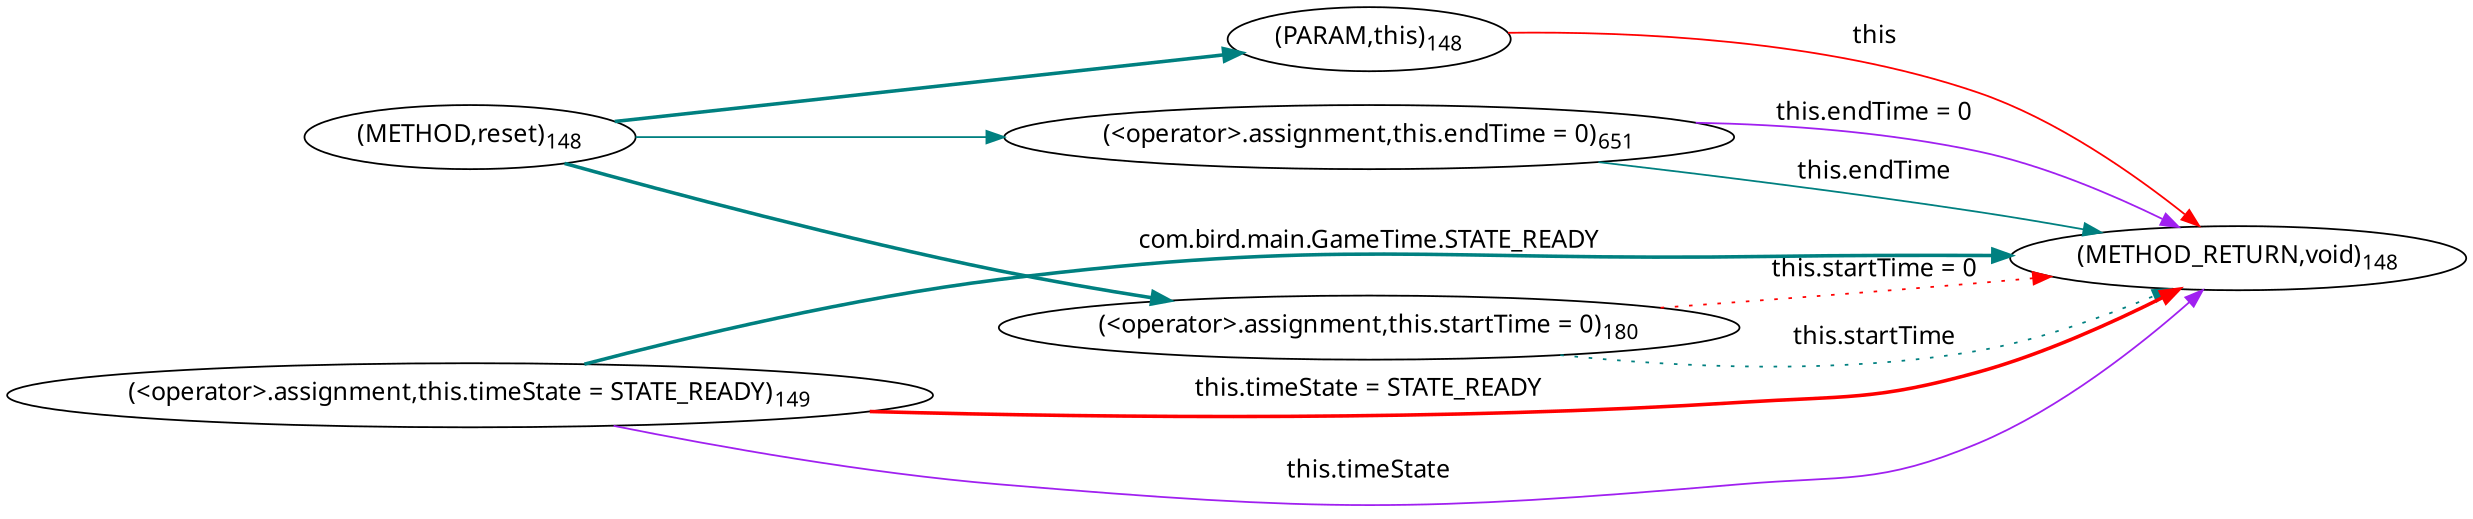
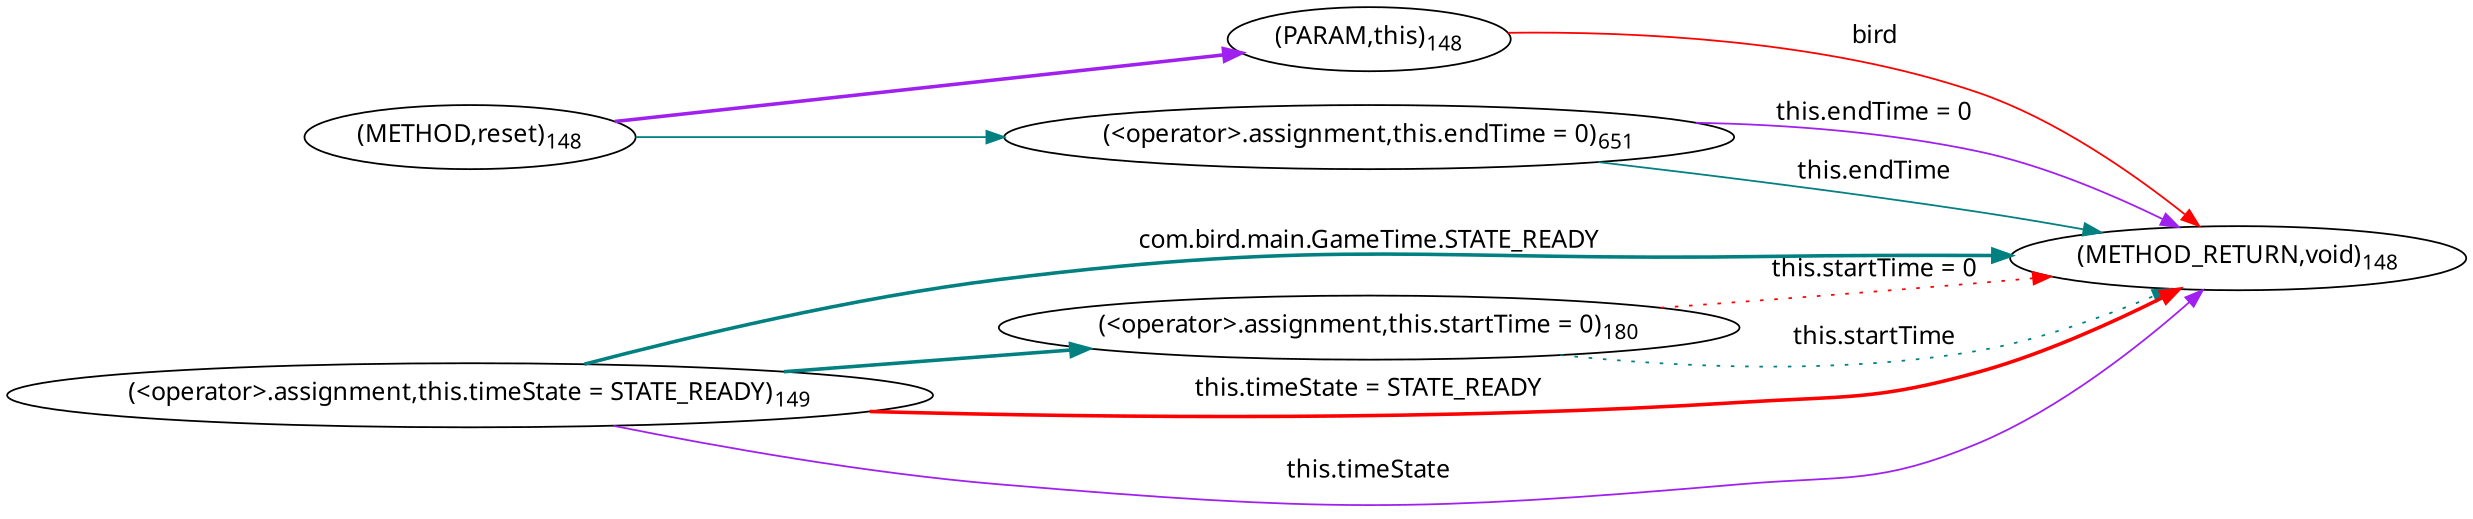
(1875, 37) -> (1875, 37)
(919, 88) -> (919, 88)
(856, 239) -> (927, 361)
